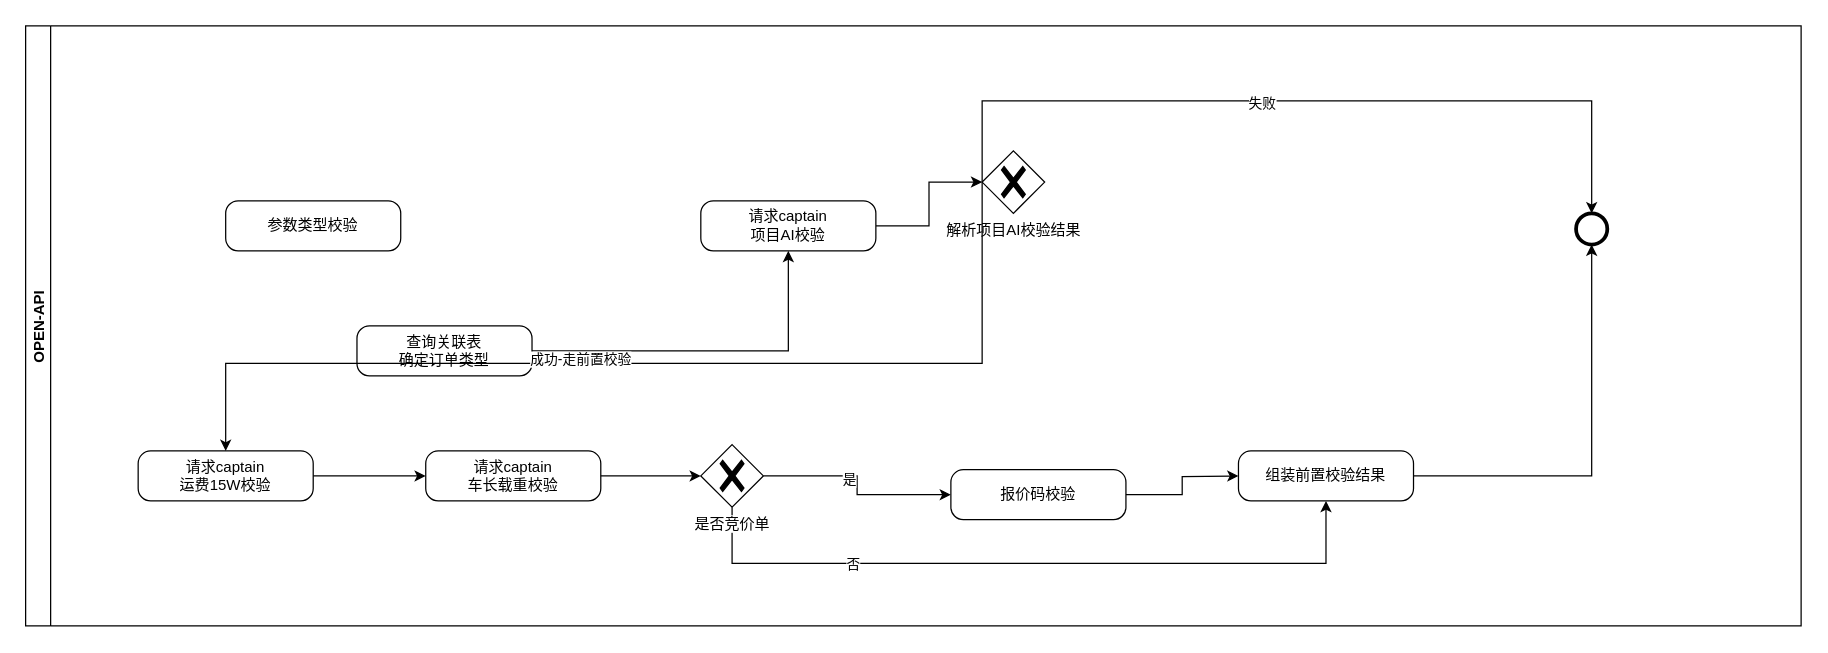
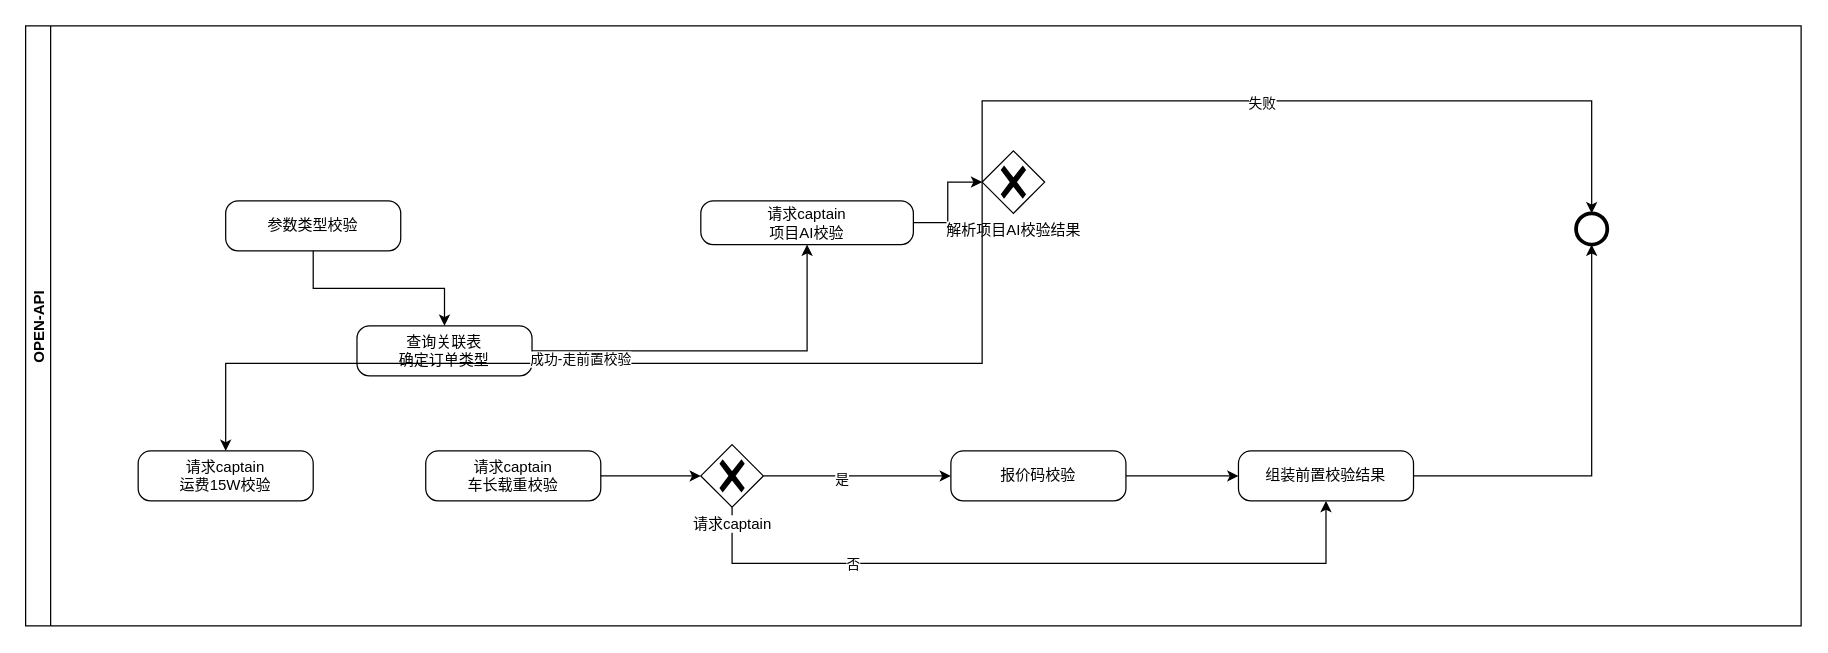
(788, 226) -> (807, 223)
none -> (374, 288)
(365, 476) -> none
(1038, 494) -> (1038, 476)
(733, 525) -> (733, 525)
